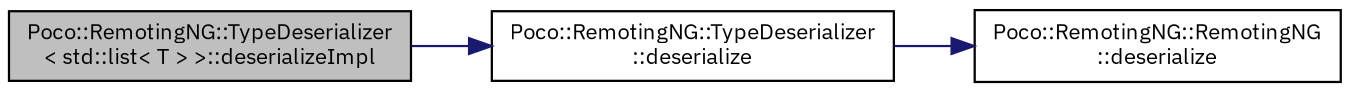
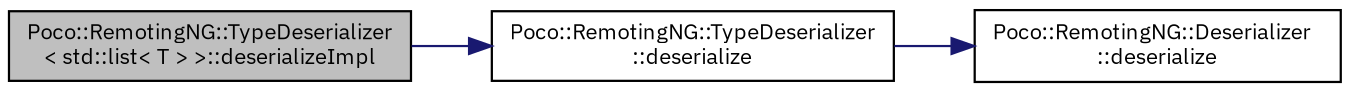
(1158, 46) -> (1158, 46)
